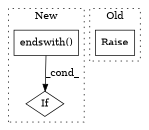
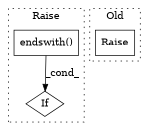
(46, 16) -> (46, 16)
